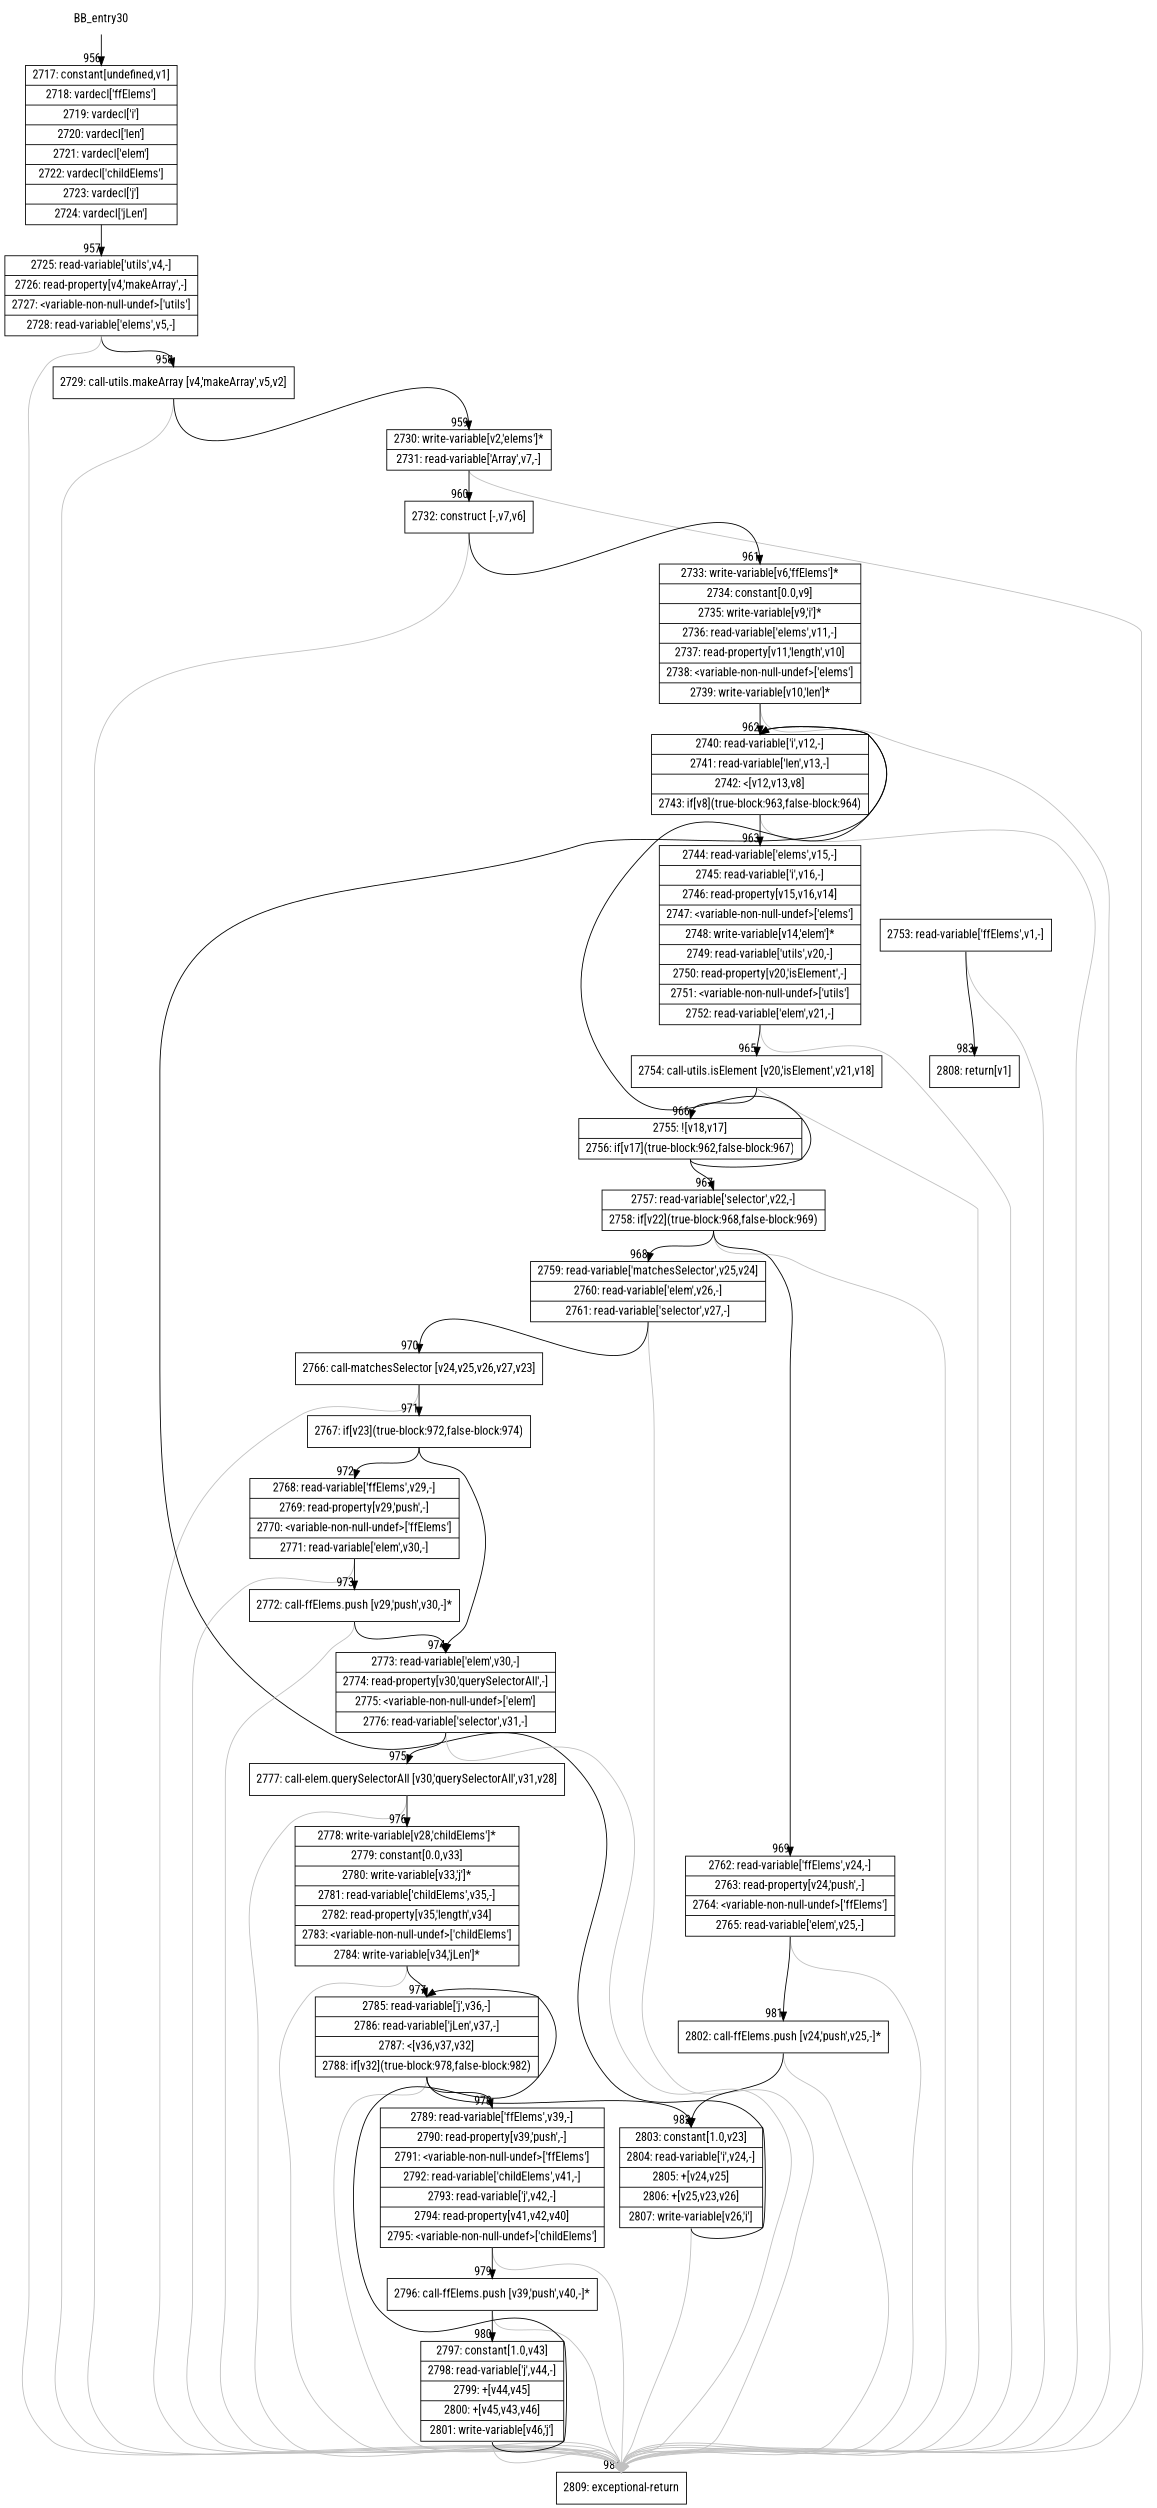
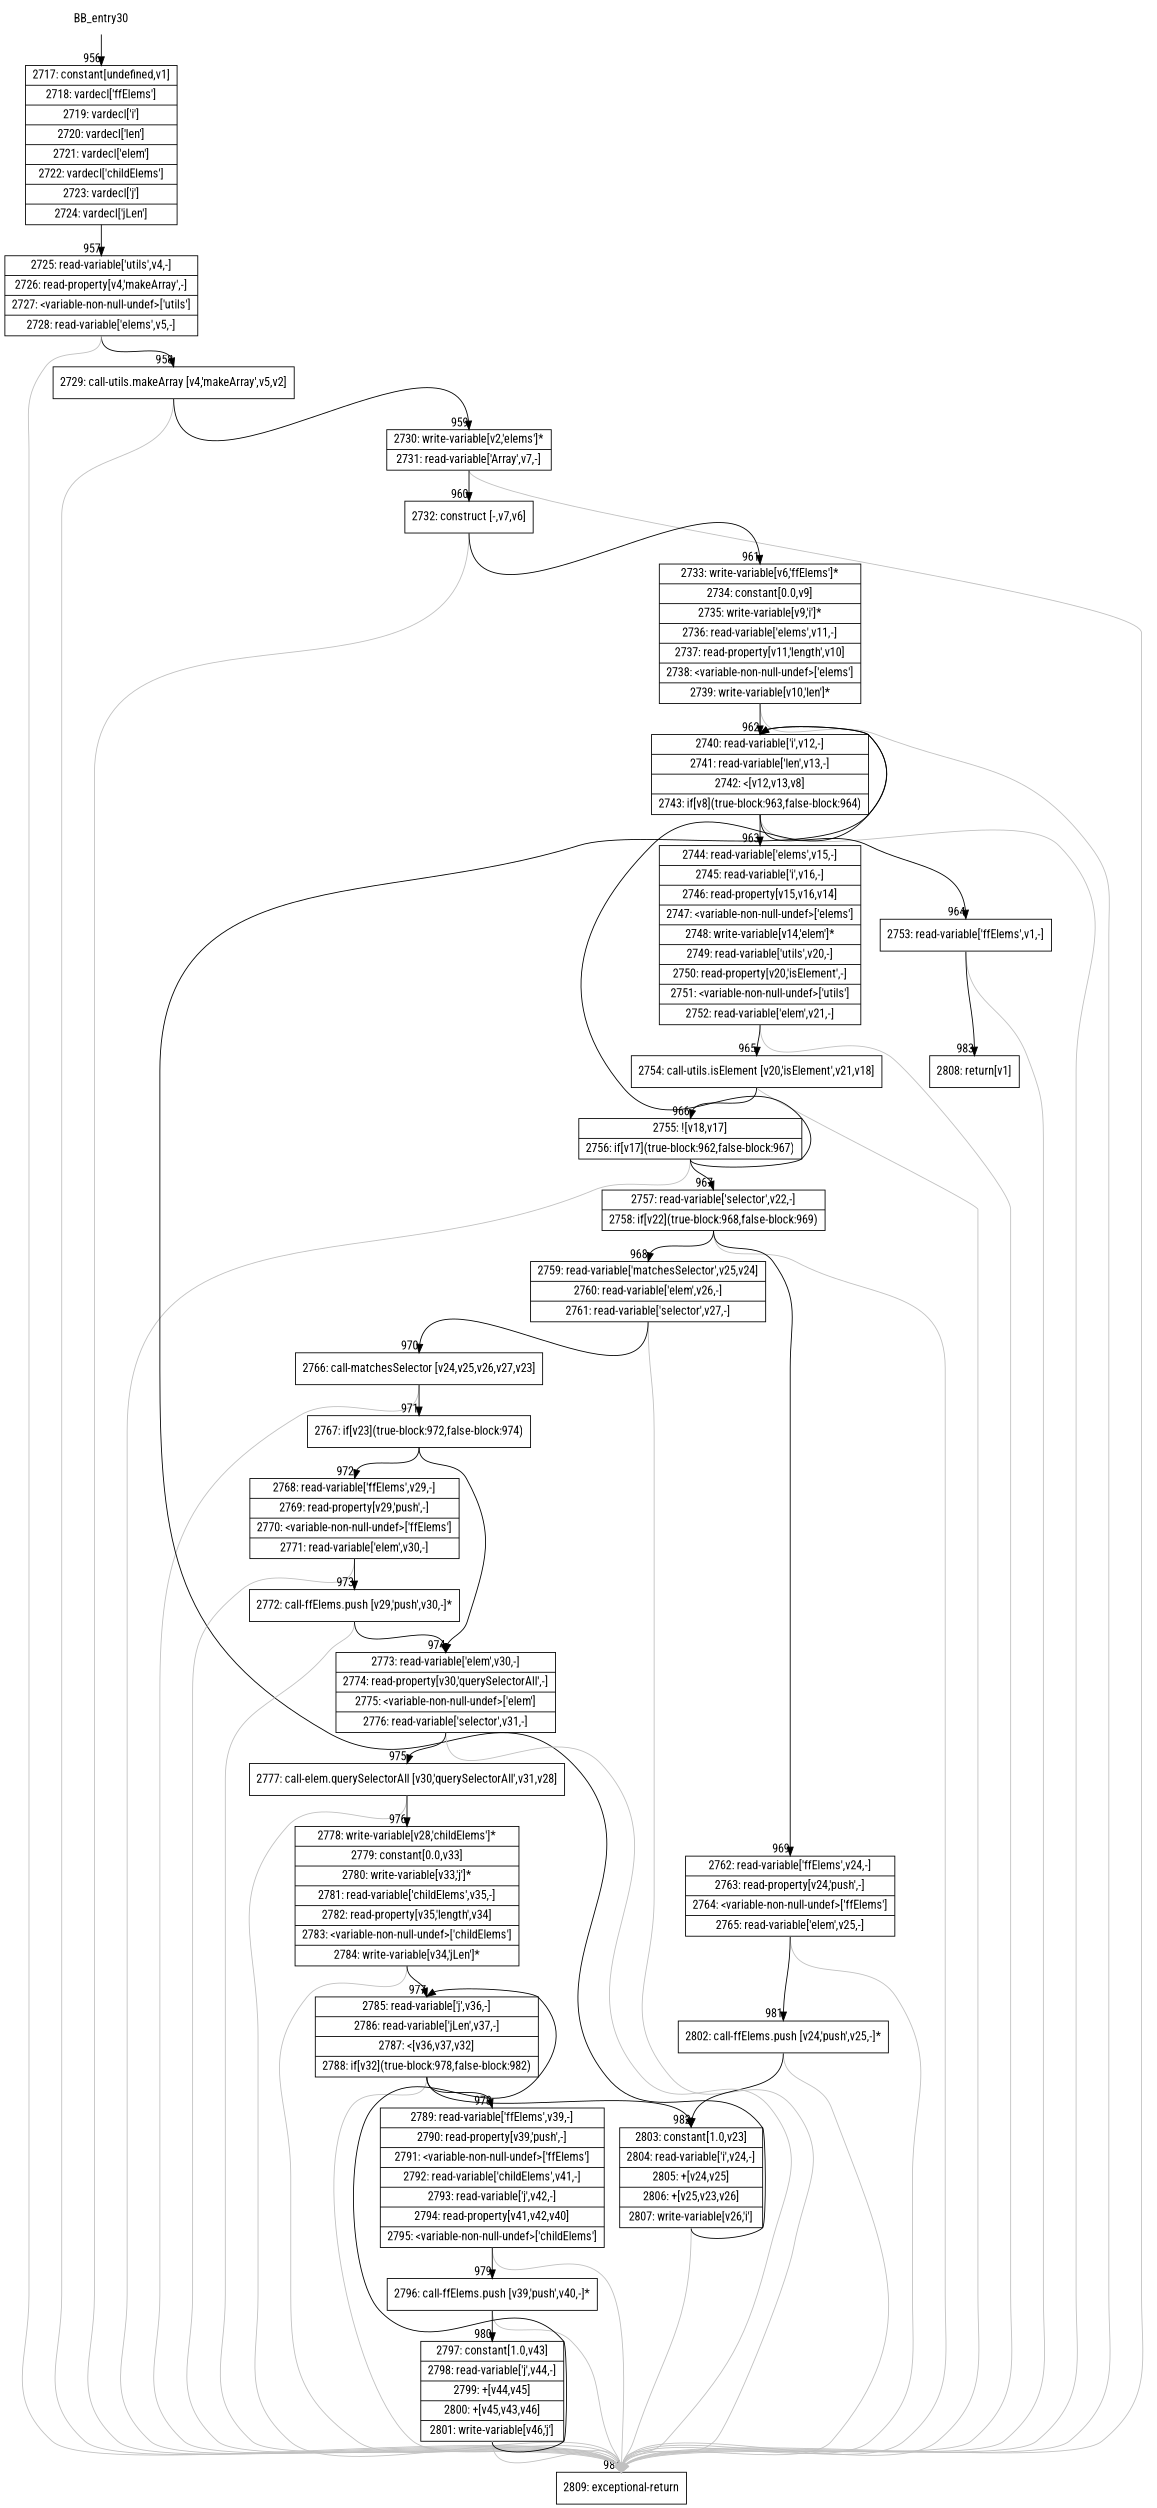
none -> (868, 845)
none -> (127, 1831)
